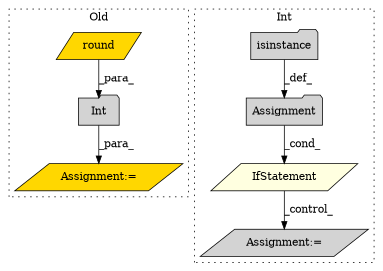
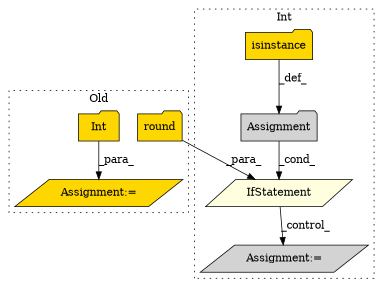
(99, 46) -> (160, 127)
(284, 46) -> (279, 46)
(99, 75) -> (215, 158)
(99, 112) -> (99, 127)
